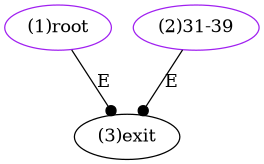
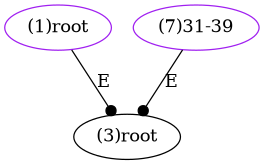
(196, 28) -> (196, 28)
(127, 137) -> (127, 137)
